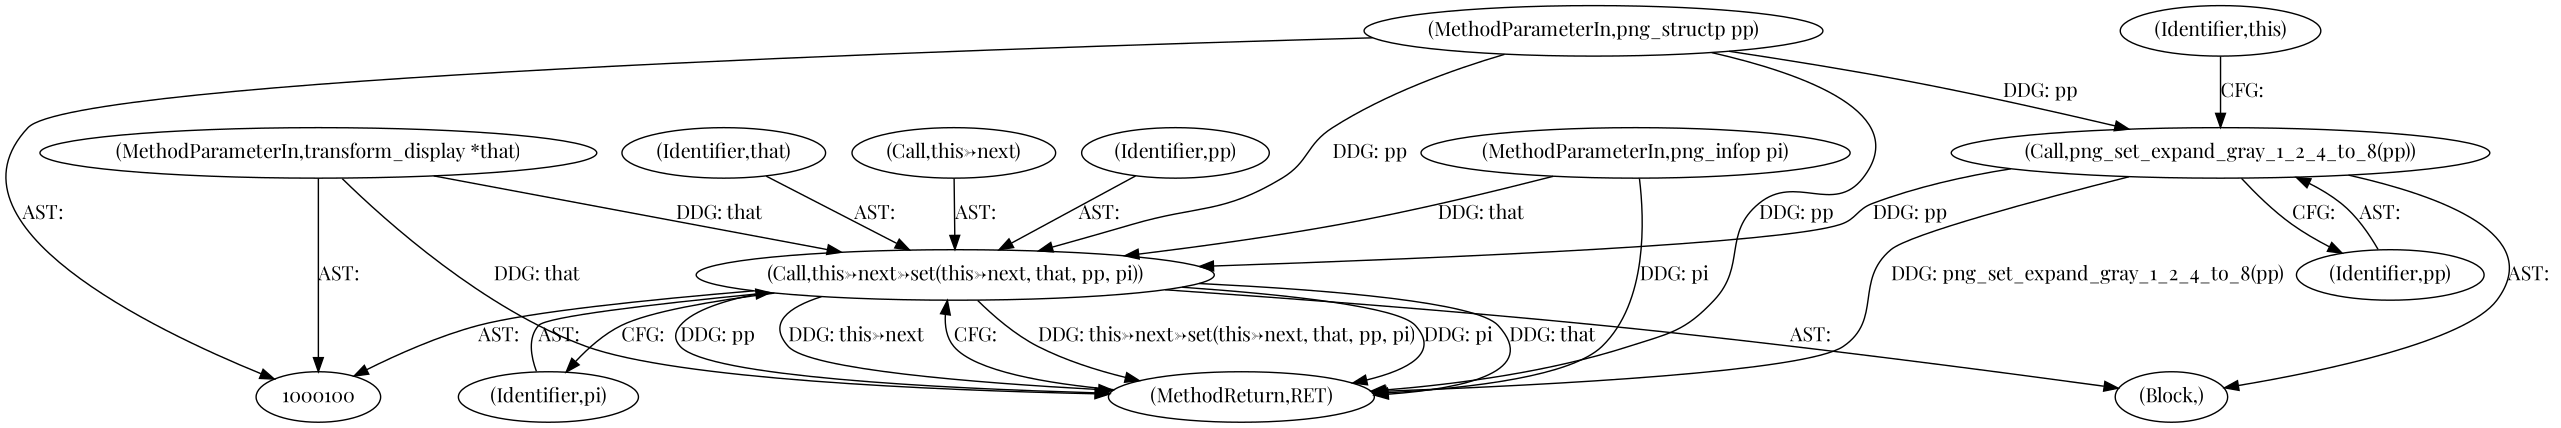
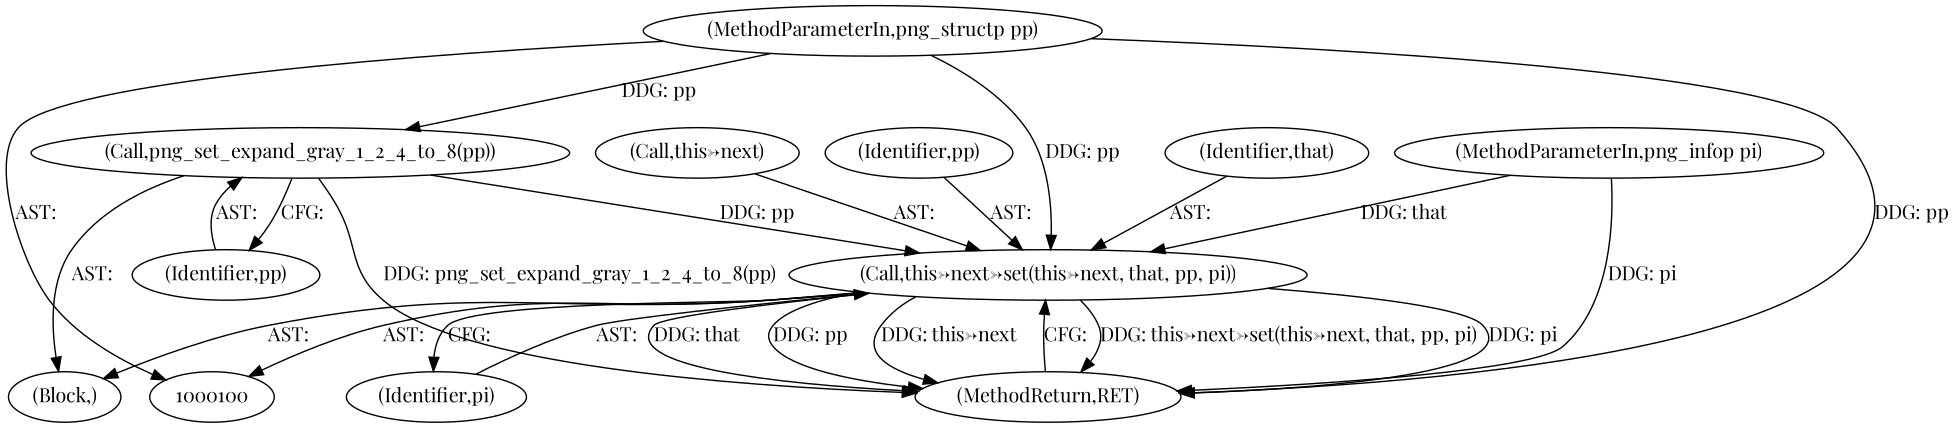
(2221, 31) -> none
(318, 153) -> none
